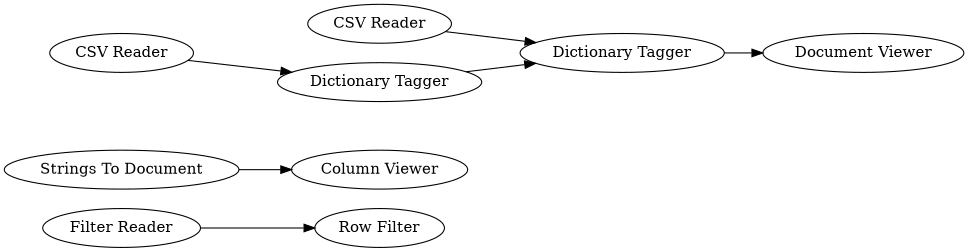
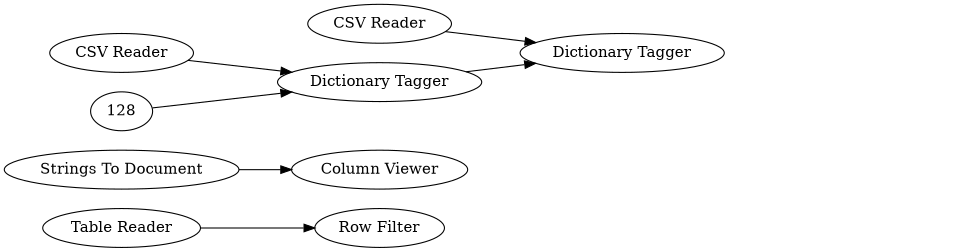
(863, 53) -> none
none -> (122, 111)
(122, 228) -> (122, 228)
